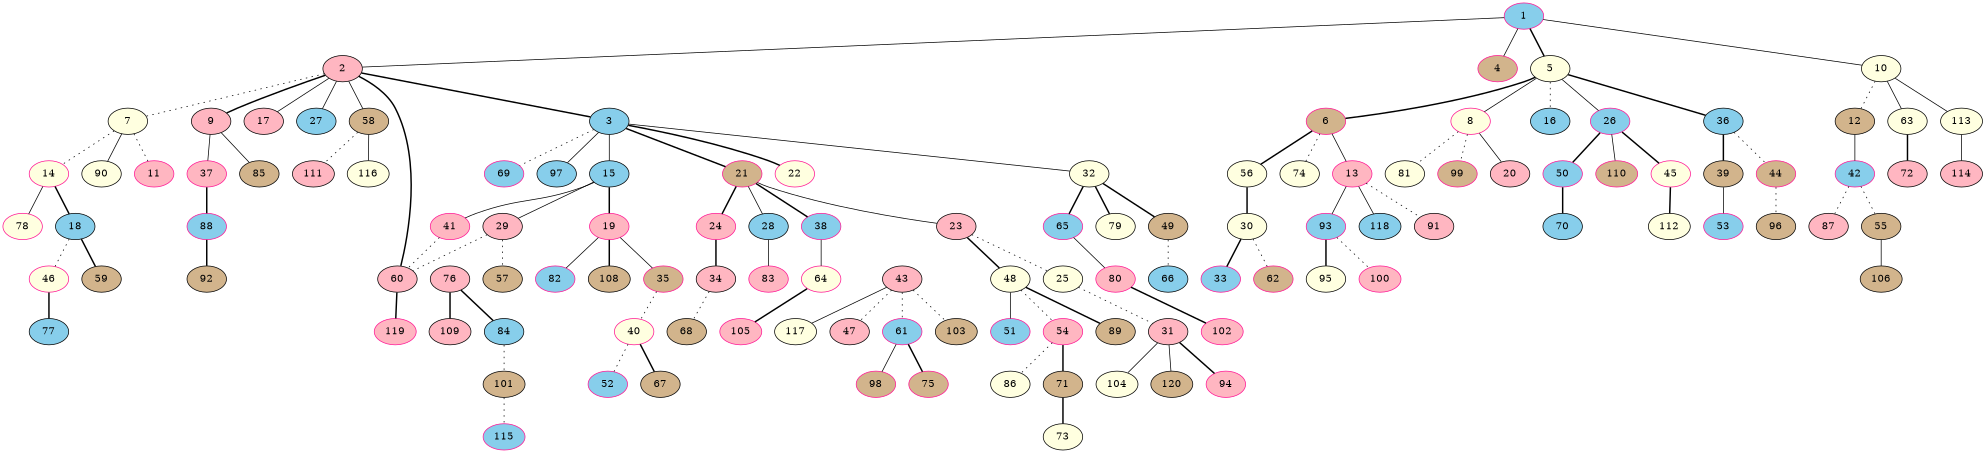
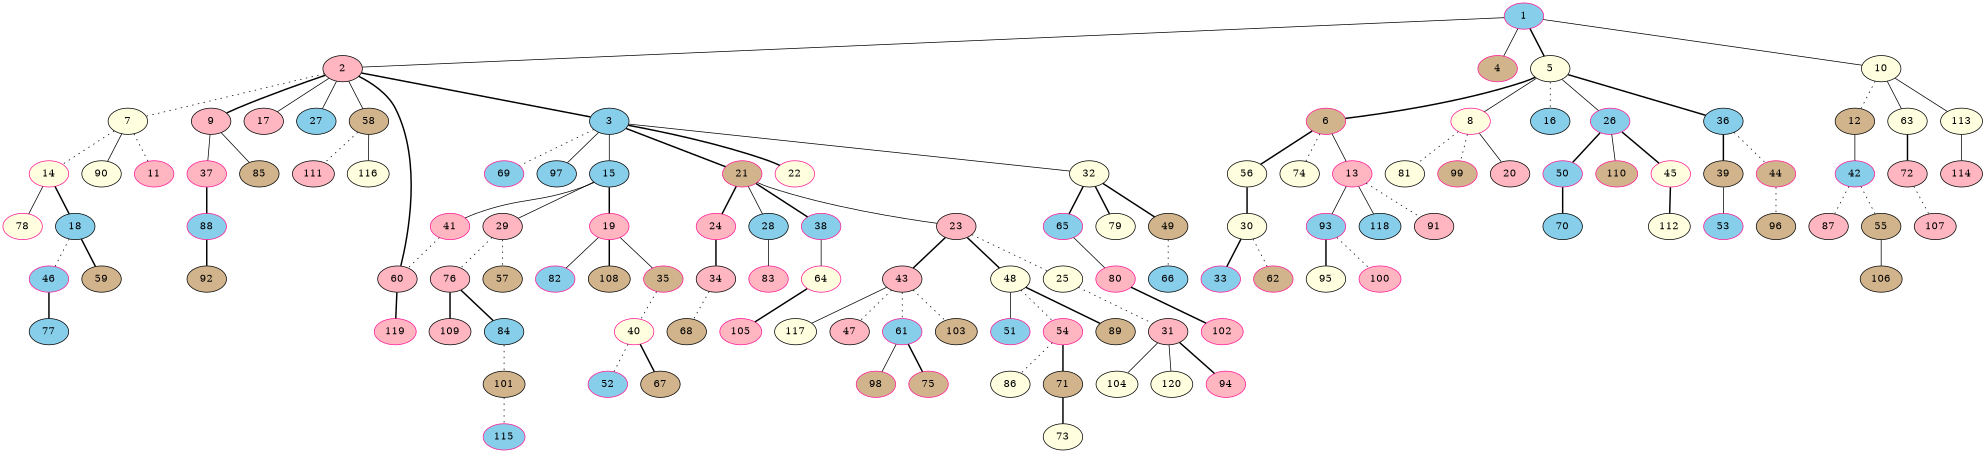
none -> (1935, 226)
(450, 253) -> (476, 253)
none -> (929, 253)
(49, 279) -> (49, 279)
(1172, 384) -> (1172, 384)
